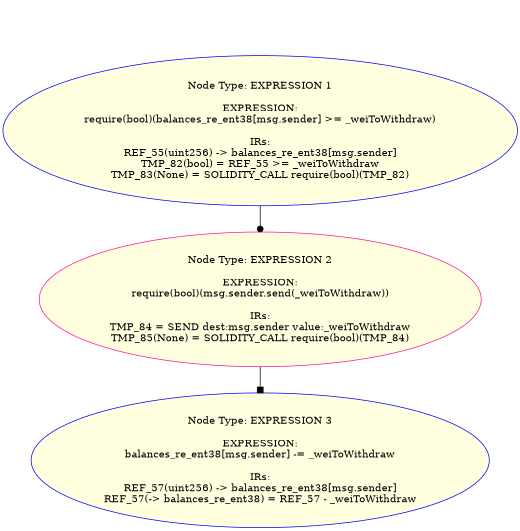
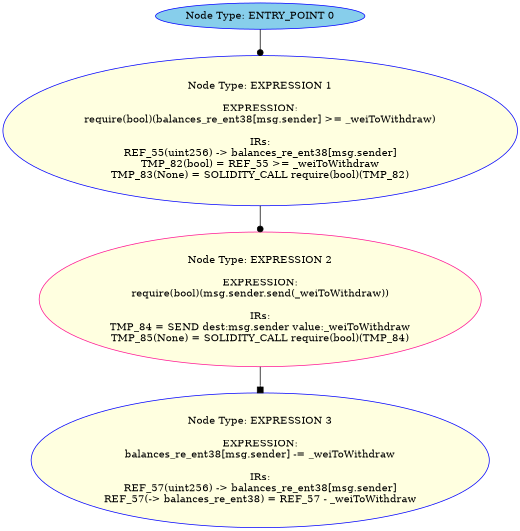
none -> (260, 16)
